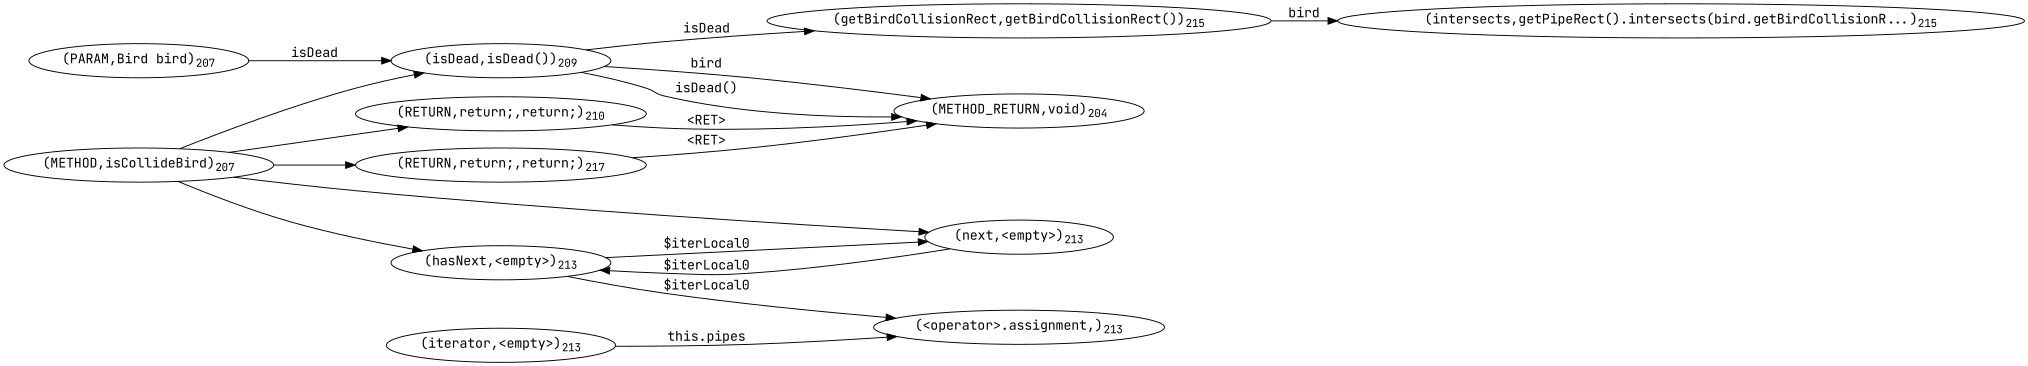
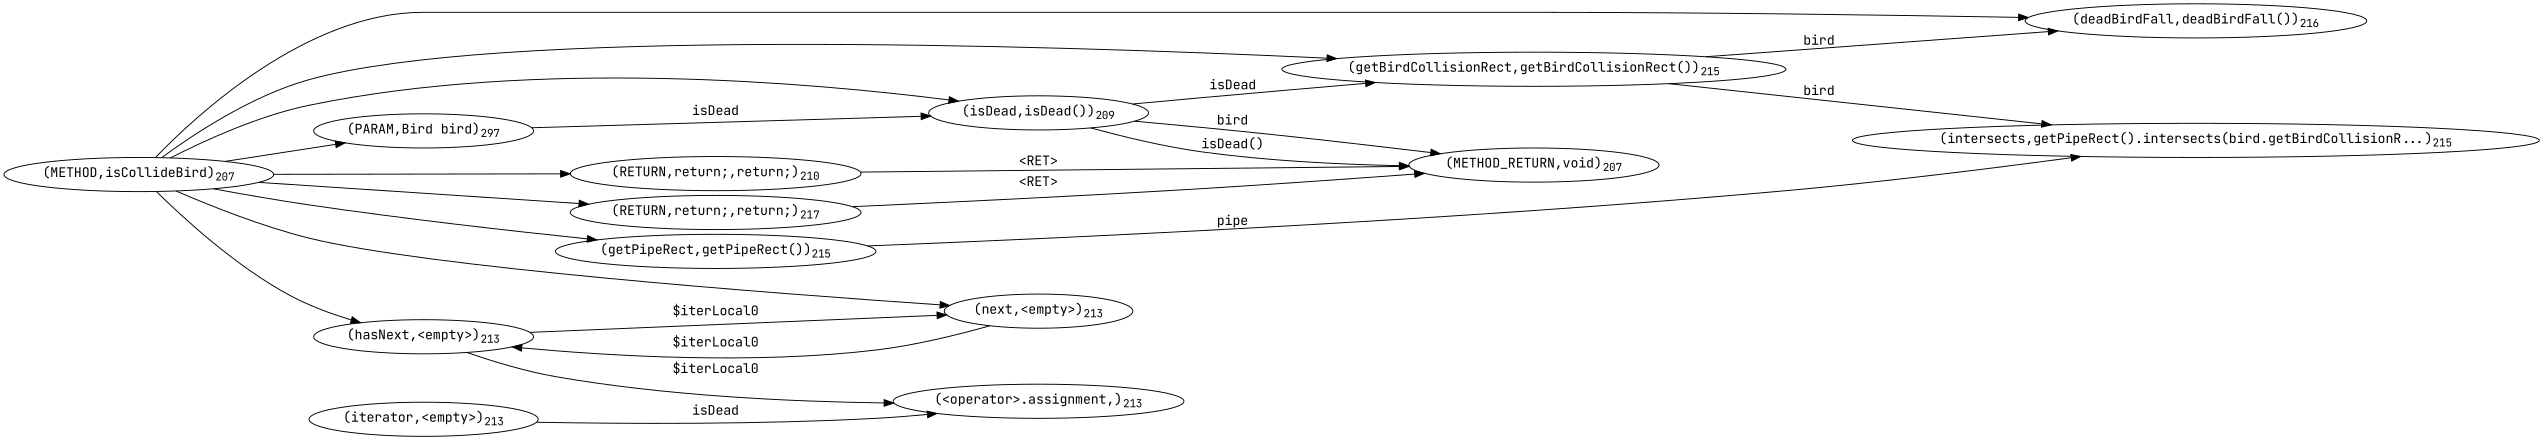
none -> (2196, 21)
none -> (733, 45)
(206, 59) -> (490, 129)
(1098, 110) -> (1613, 164)
none -> (280, 153)
none -> (716, 251)
(707, 337) -> (716, 411)
